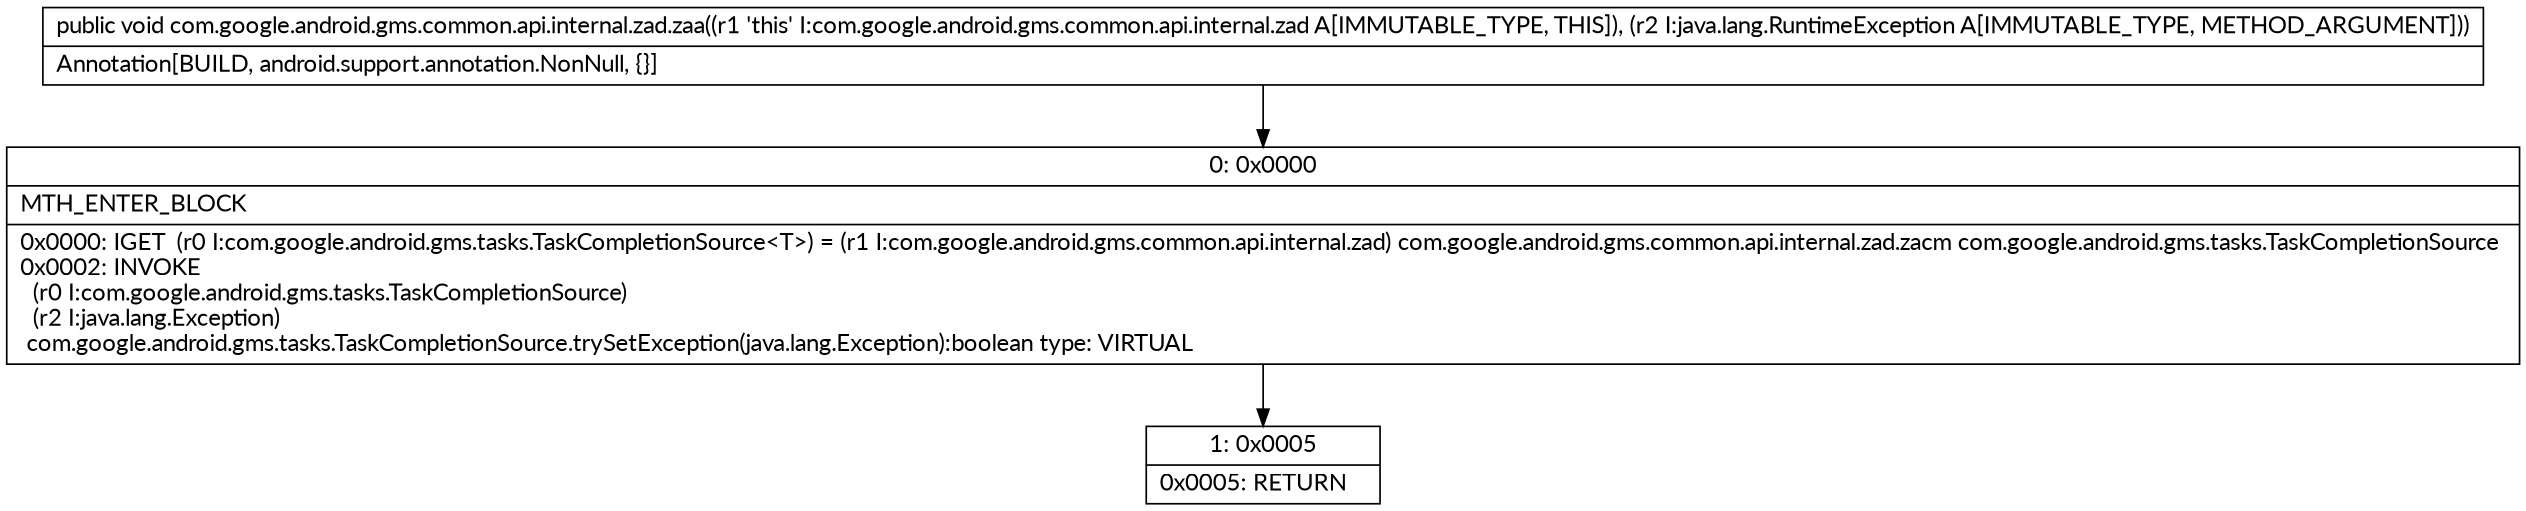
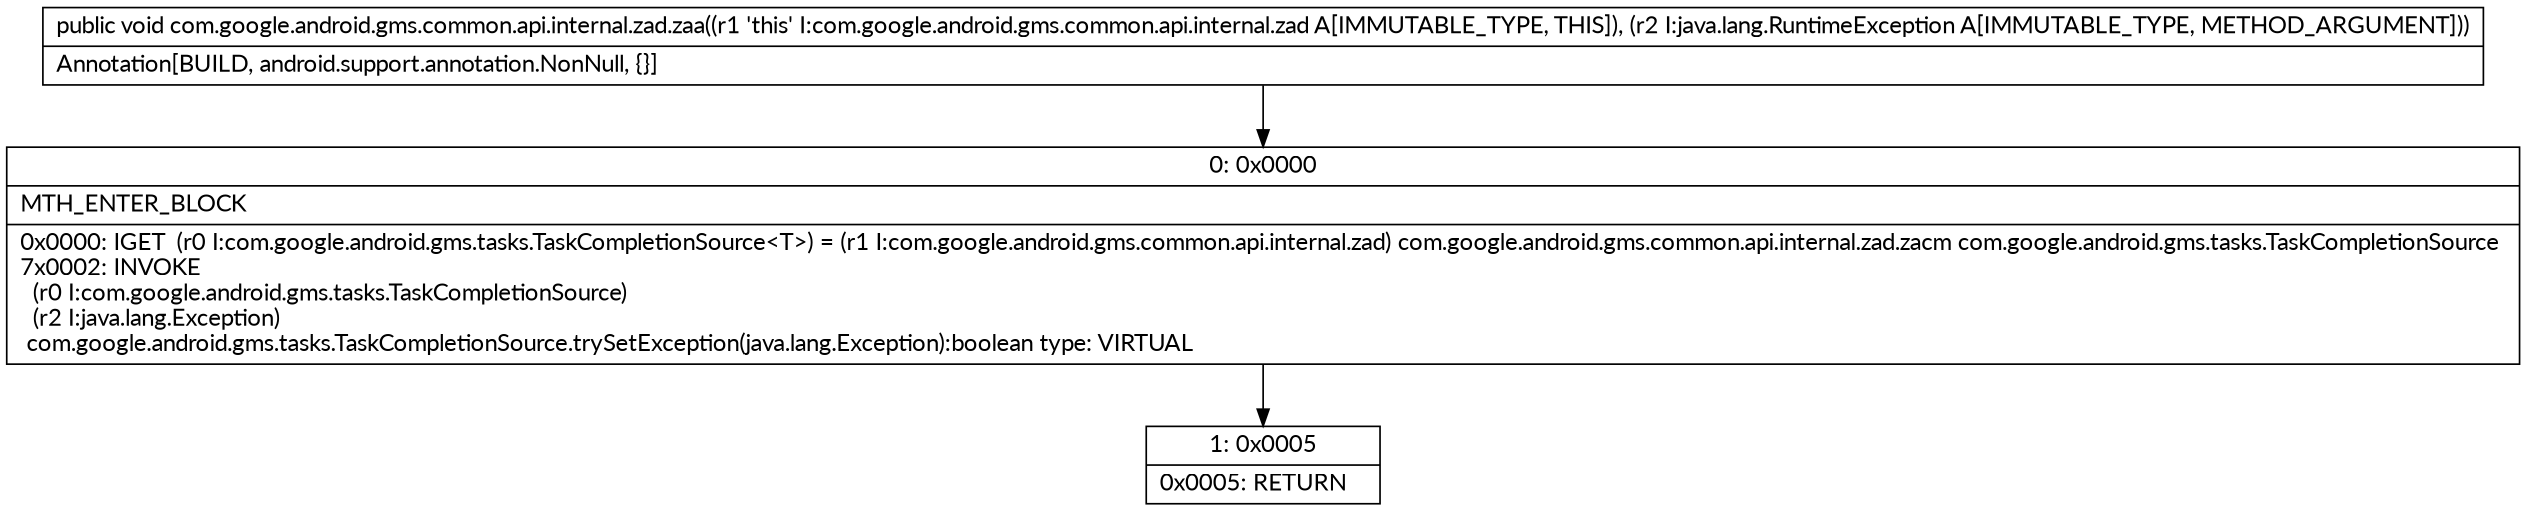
(117, 268) -> (117, 268)
